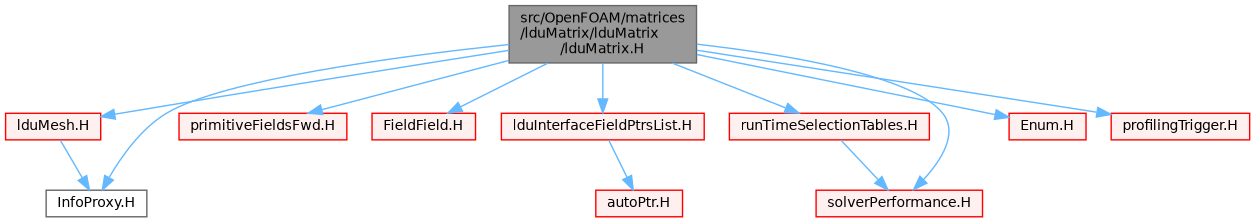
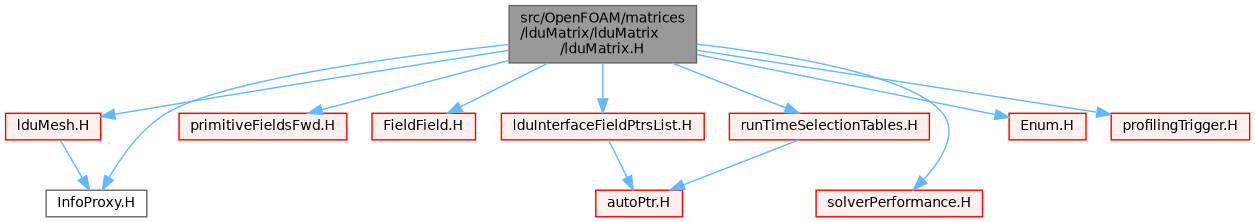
(860, 160) -> (741, 162)
